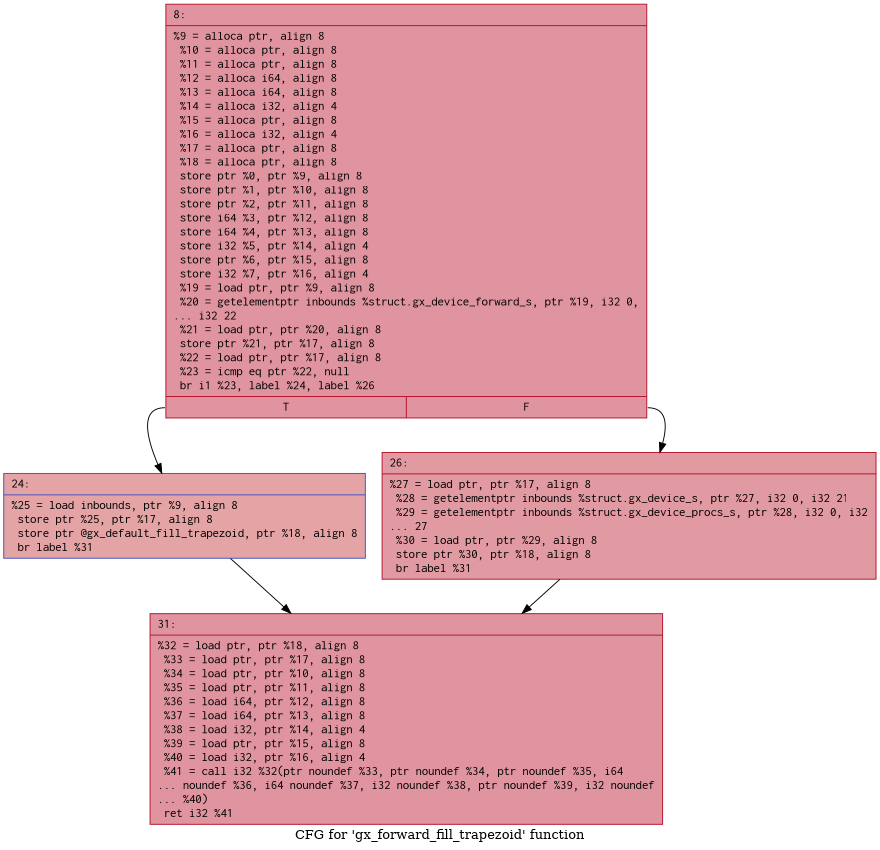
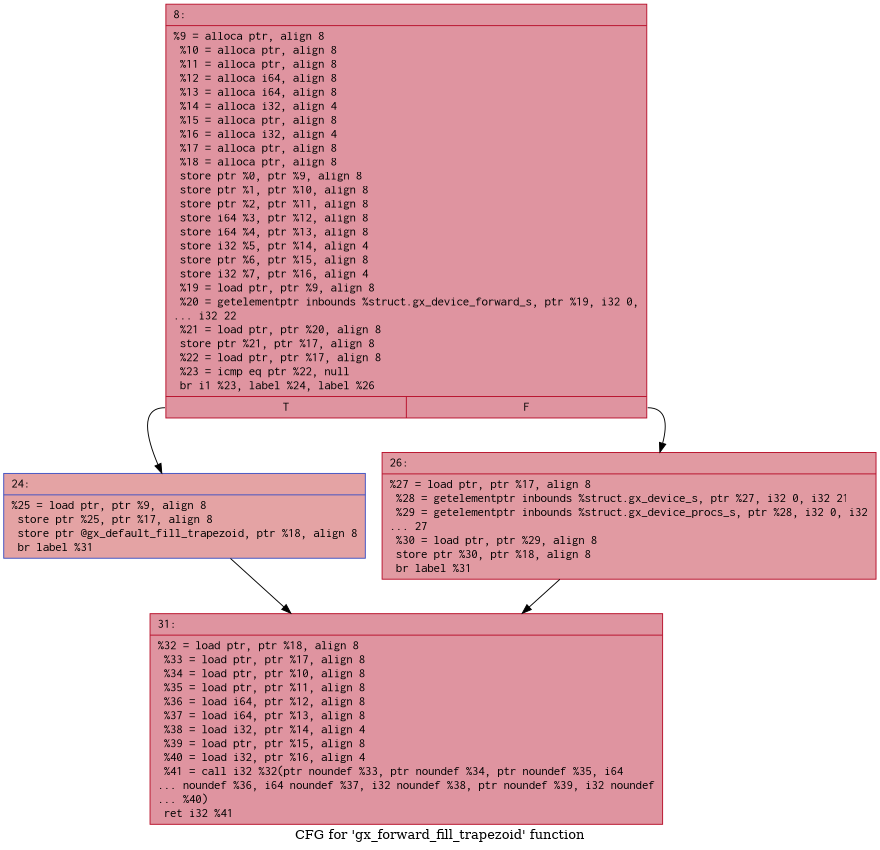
(125, 505) -> (109, 505)
